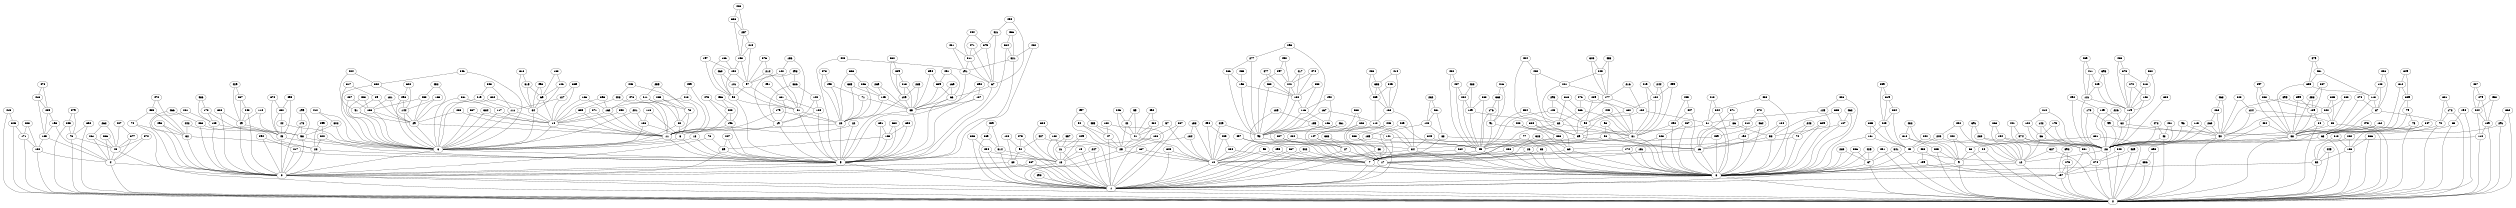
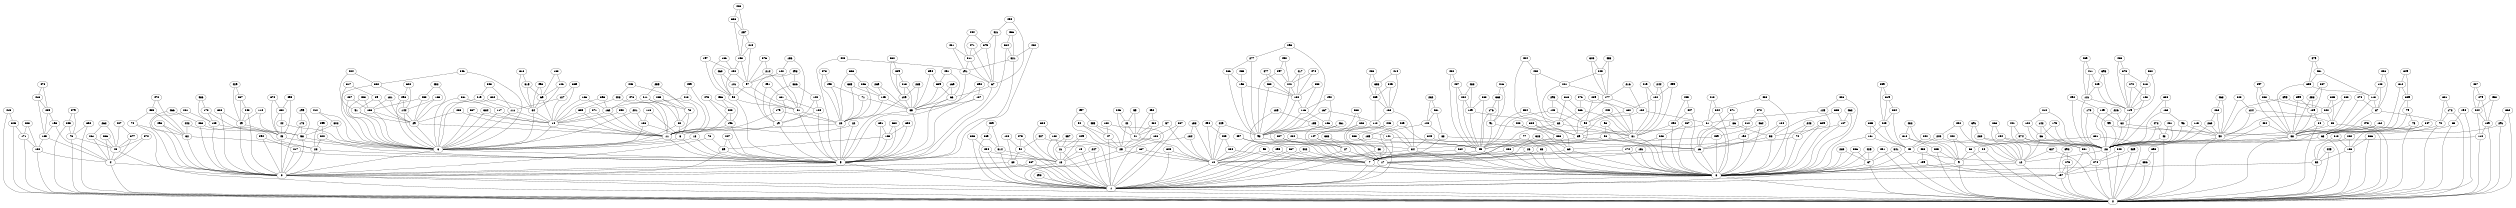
none -> (763, 107)
none -> (2166, 110)
